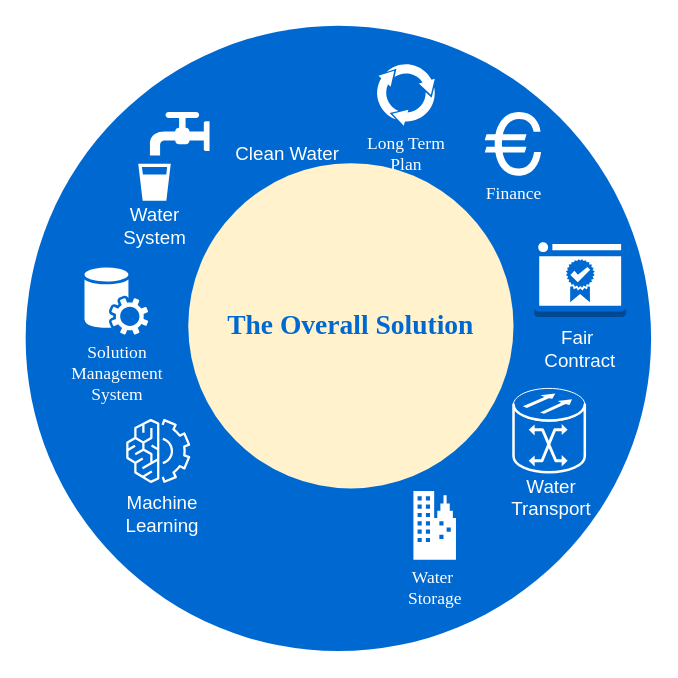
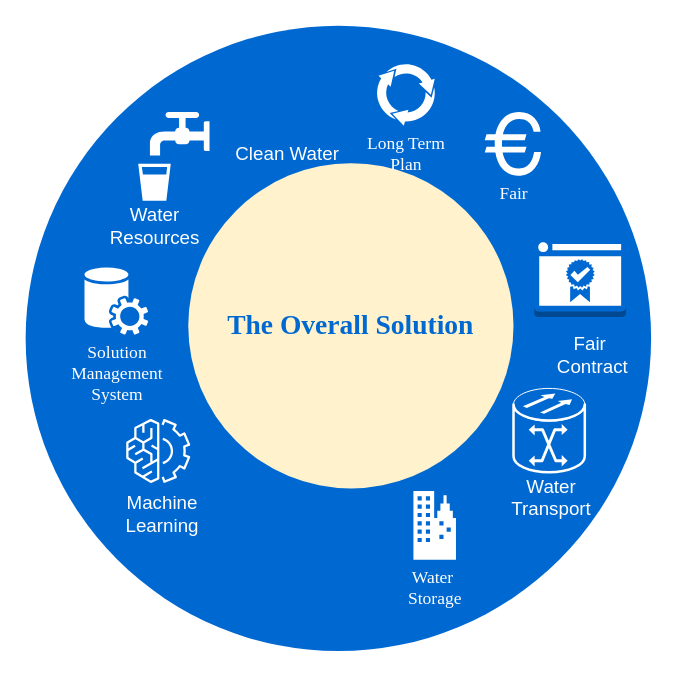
(514, 195) -> (514, 195)
(155, 226) -> (155, 226)
(580, 348) -> (592, 354)
